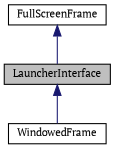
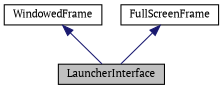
(57, 110) -> (86, 48)
